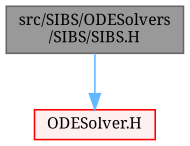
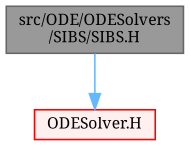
(95, 30) -> (95, 30)
